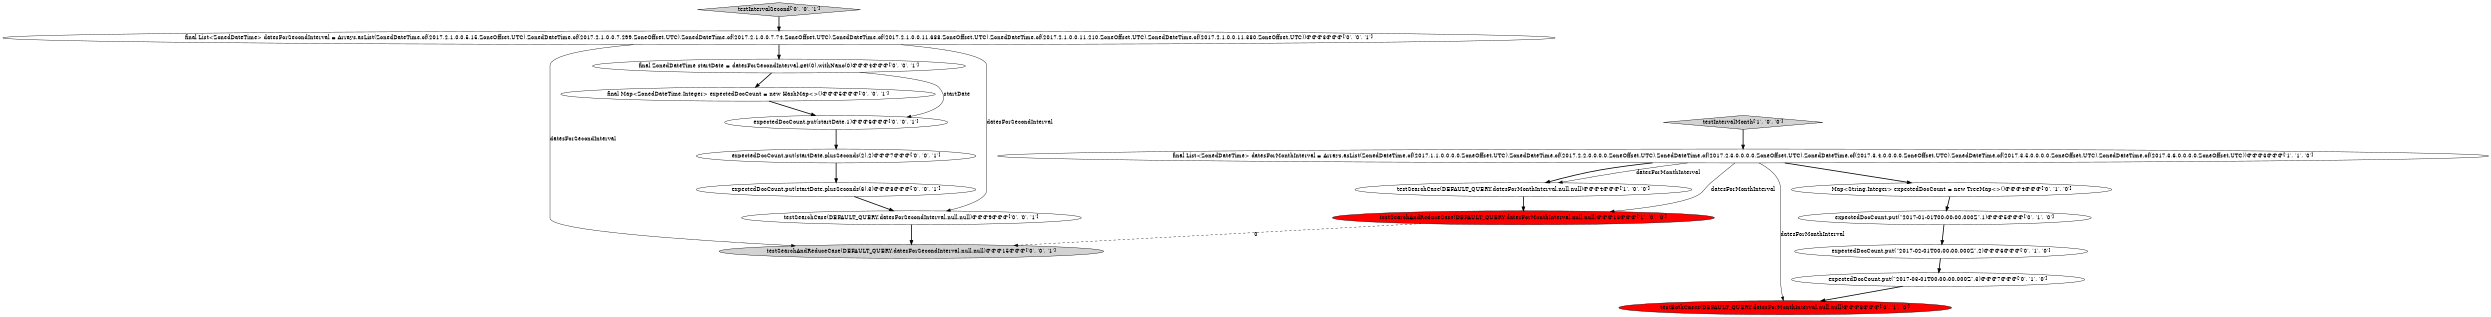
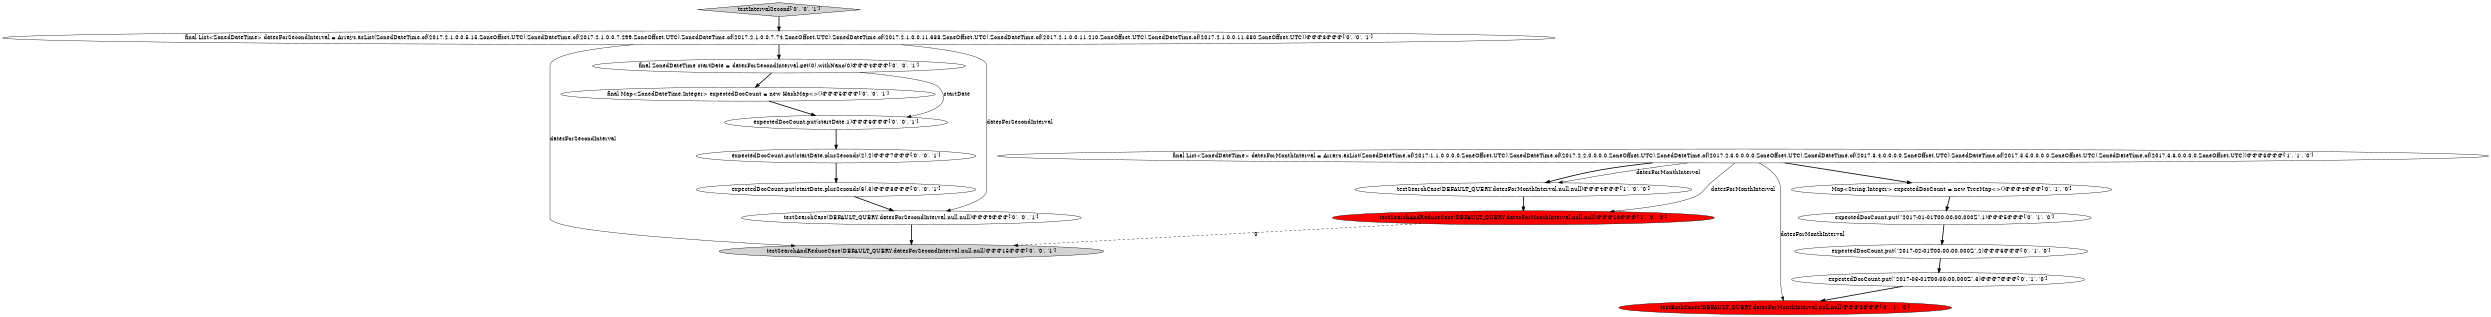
(1743, 122) -> none
